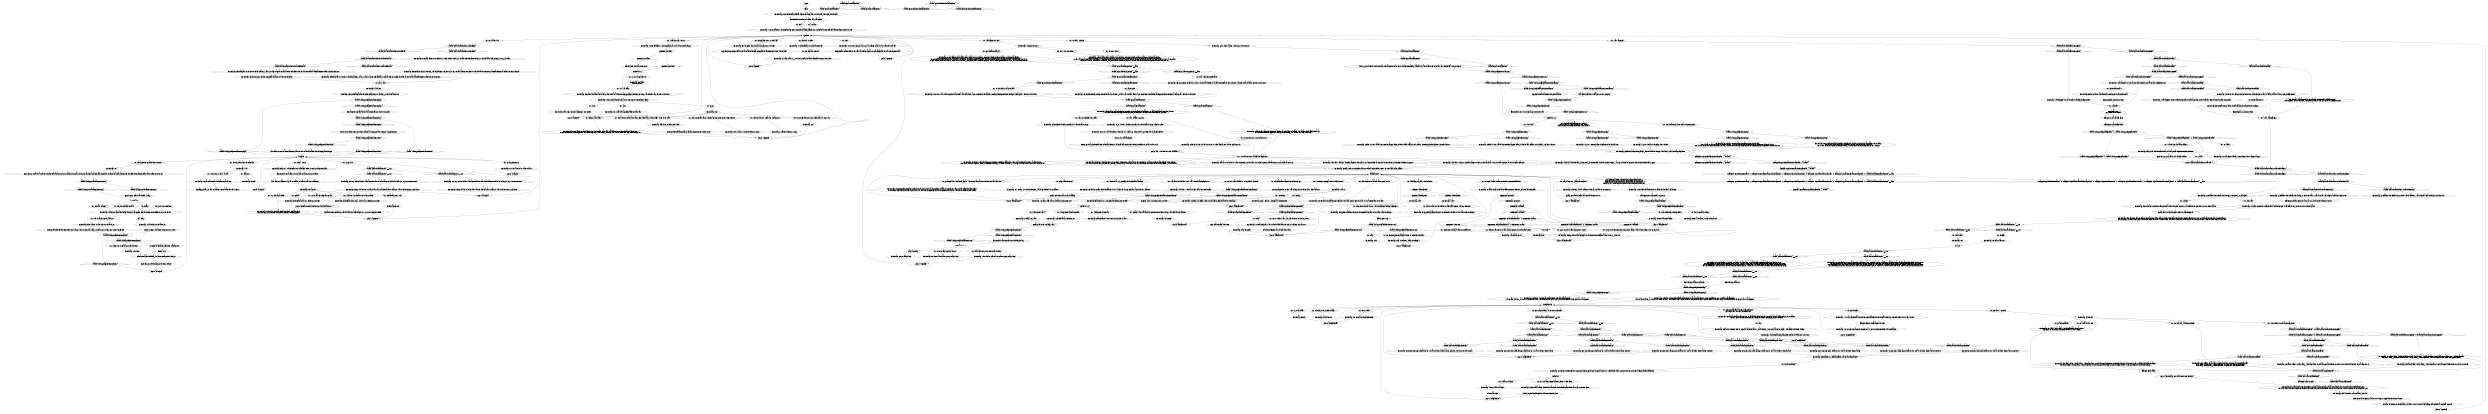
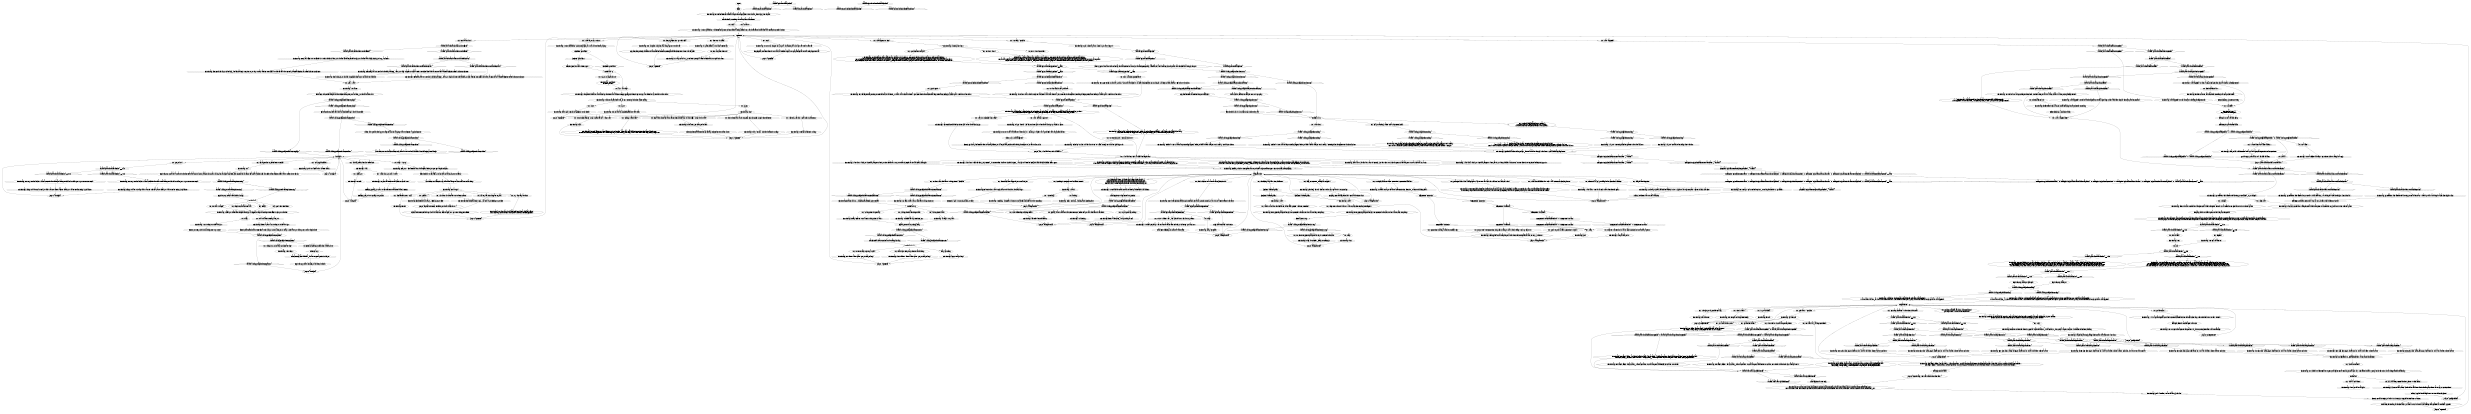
none -> (371, 196)
(1492, 394) -> none
